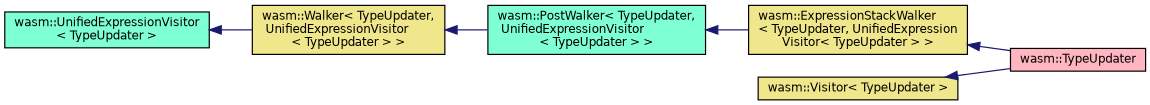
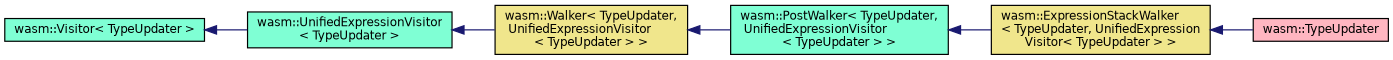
(984, 72) -> (232, 30)
(858, 88) -> (105, 30)
